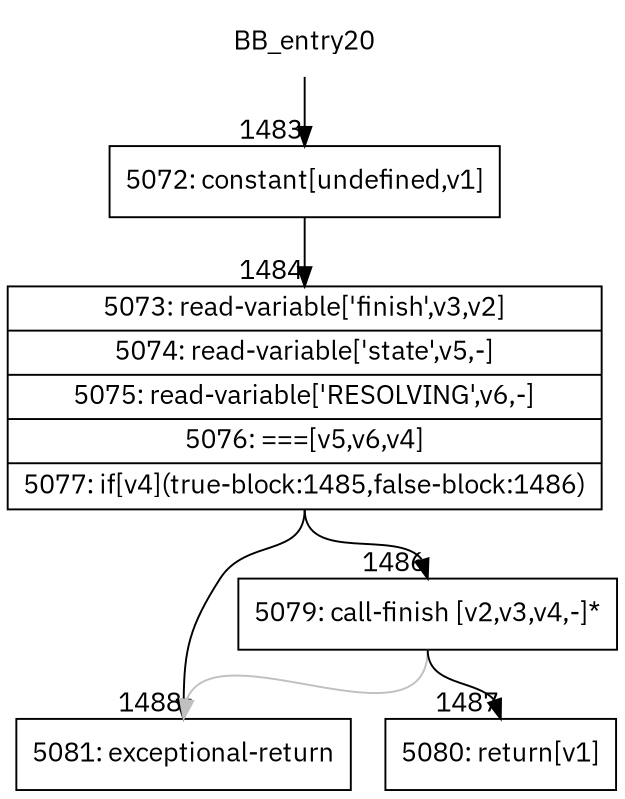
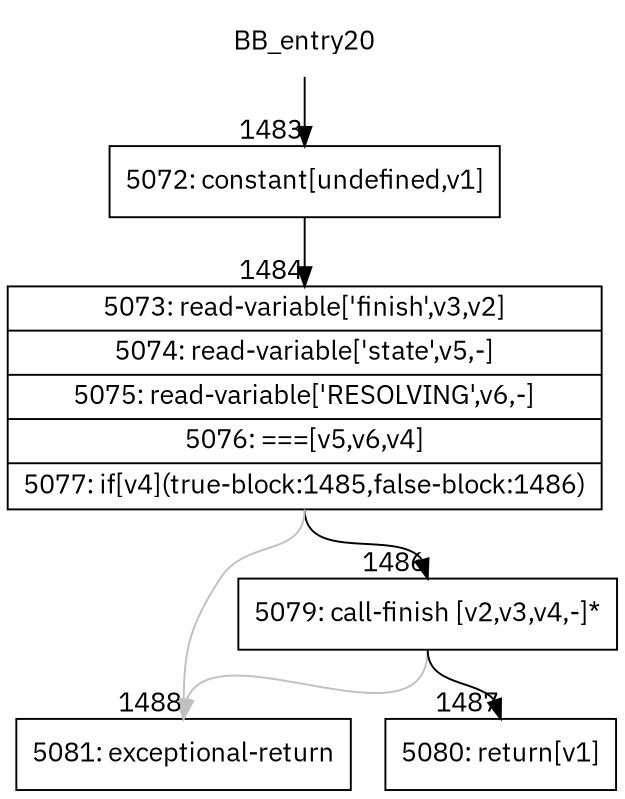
(217, 584) -> (217, 584)
